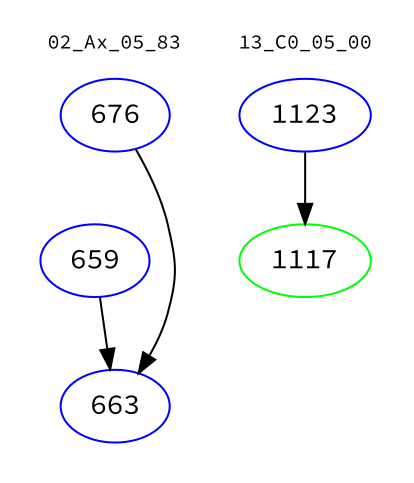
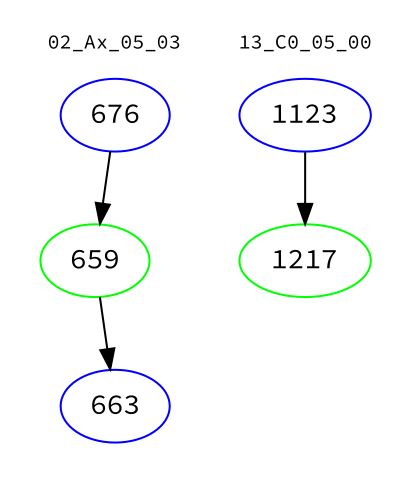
(115, 43) -> (115, 43)
(173, 251) -> (107, 177)
(95, 261) -> (95, 261)
(305, 261) -> (305, 261)
